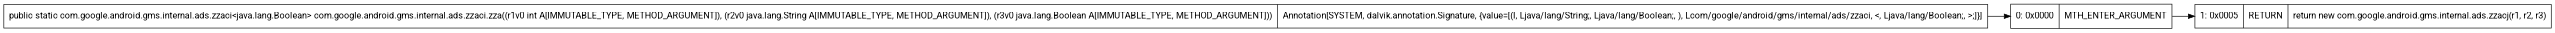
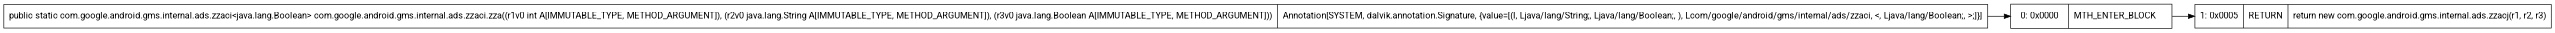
(2116, 16) -> (2115, 16)
